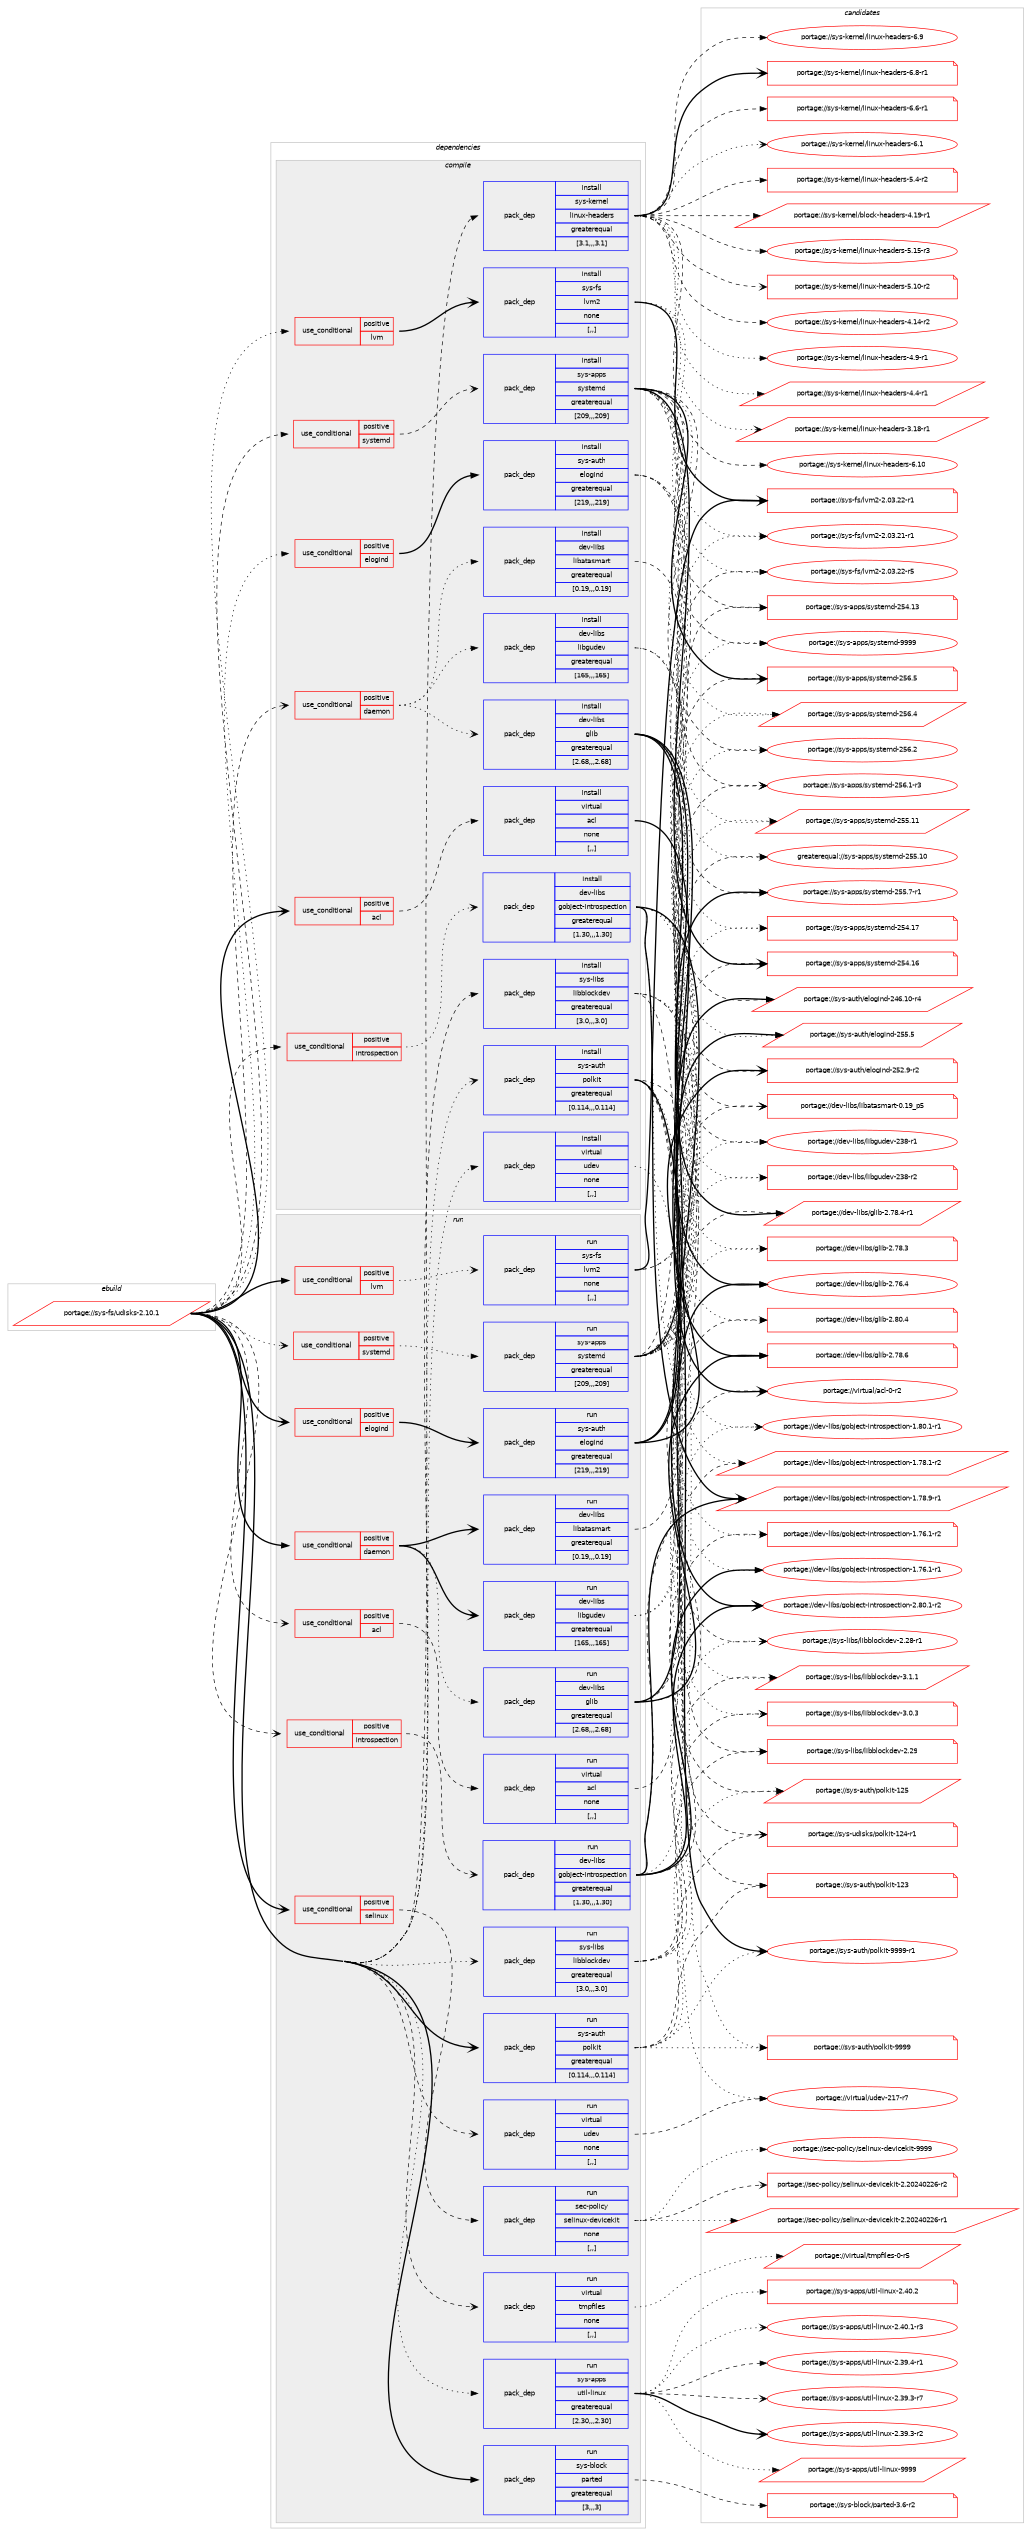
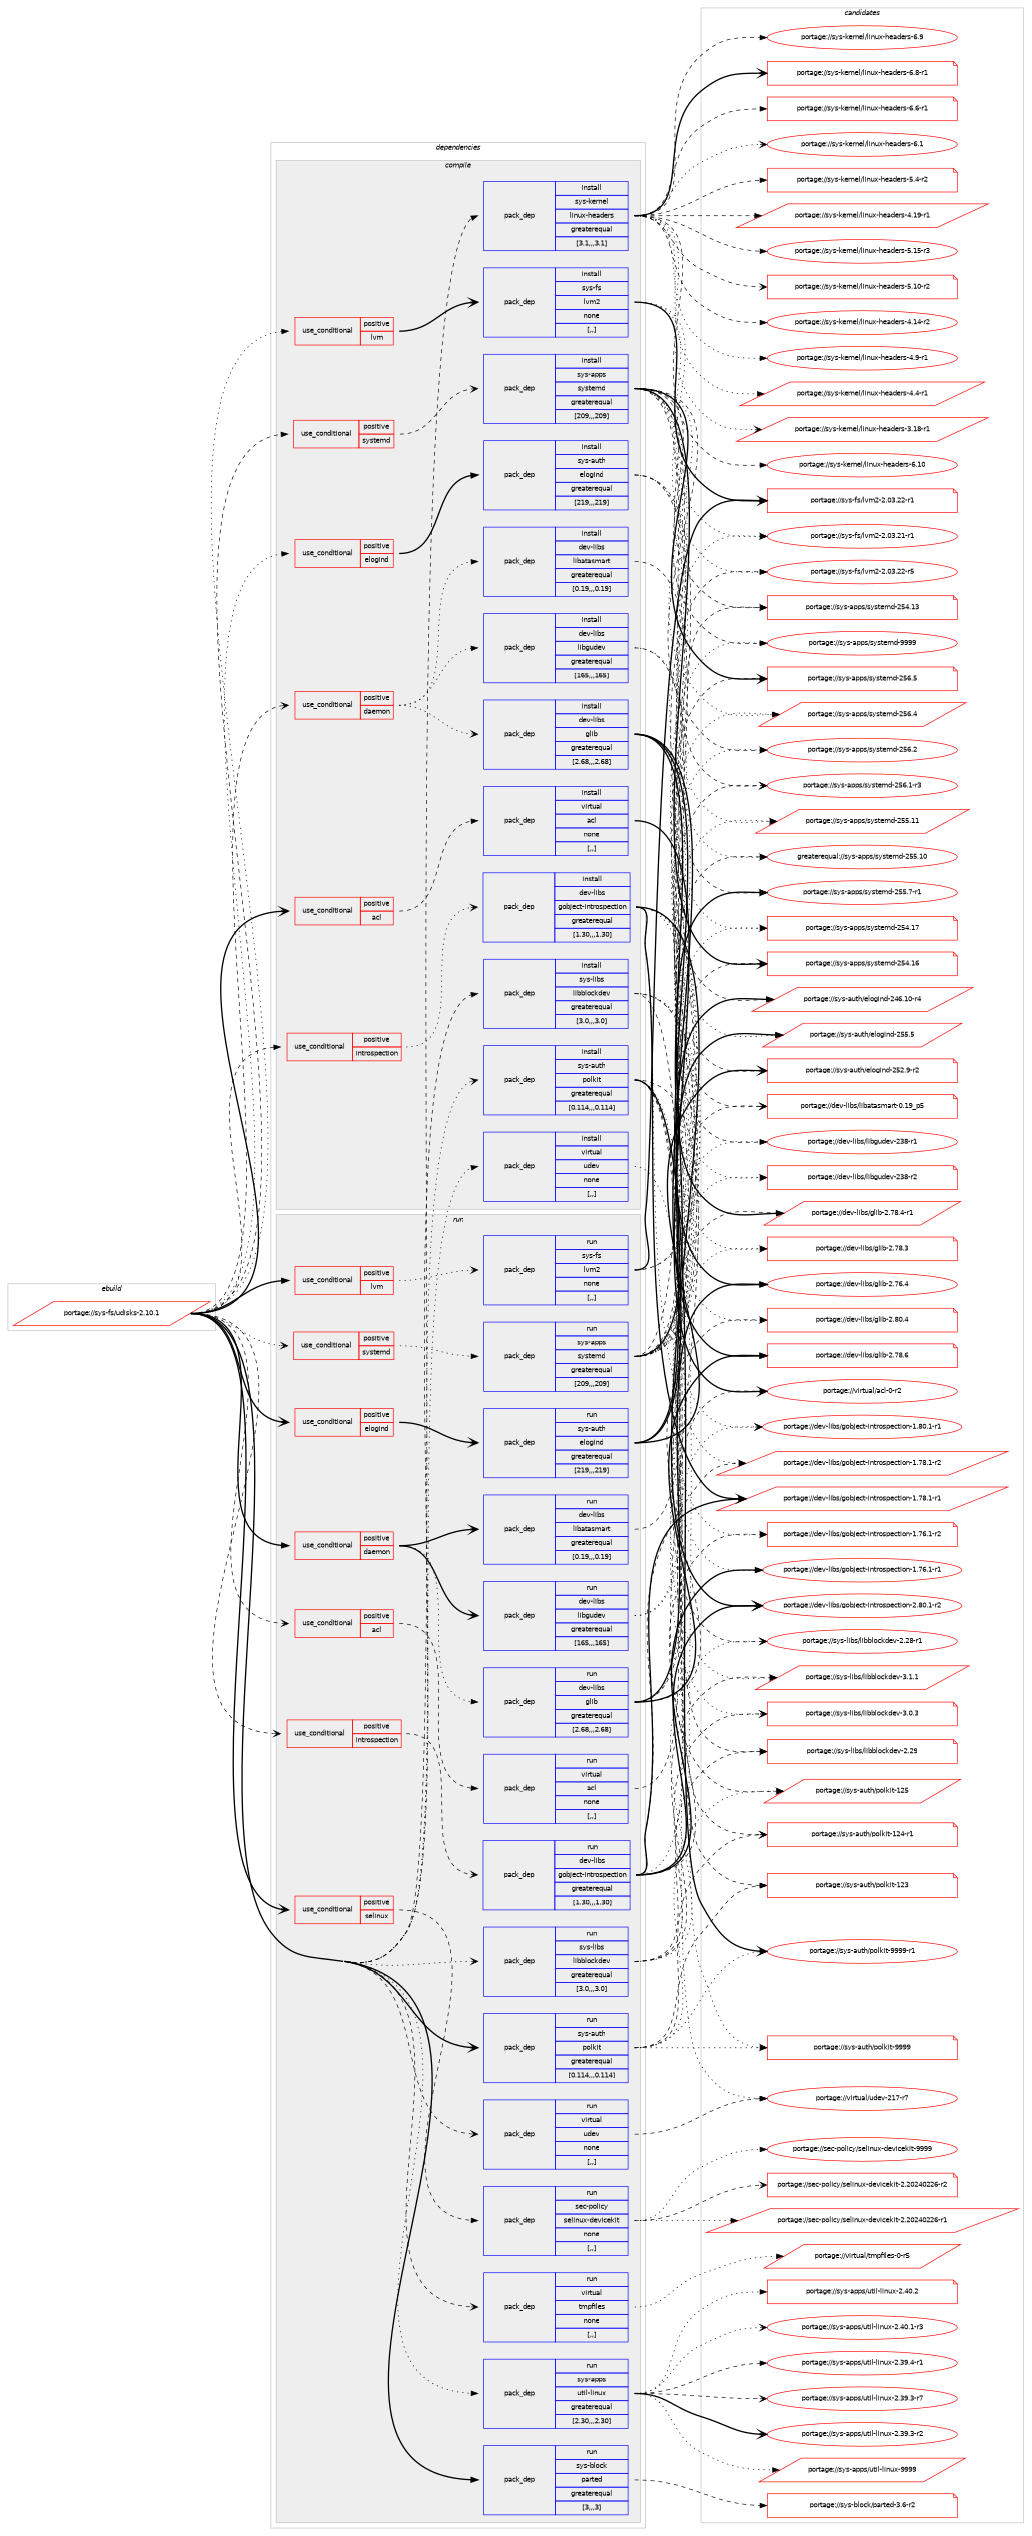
(862, 216) -> (862, 216)
(862, 1499) -> (862, 1499)
(862, 1835) -> (862, 1835)
